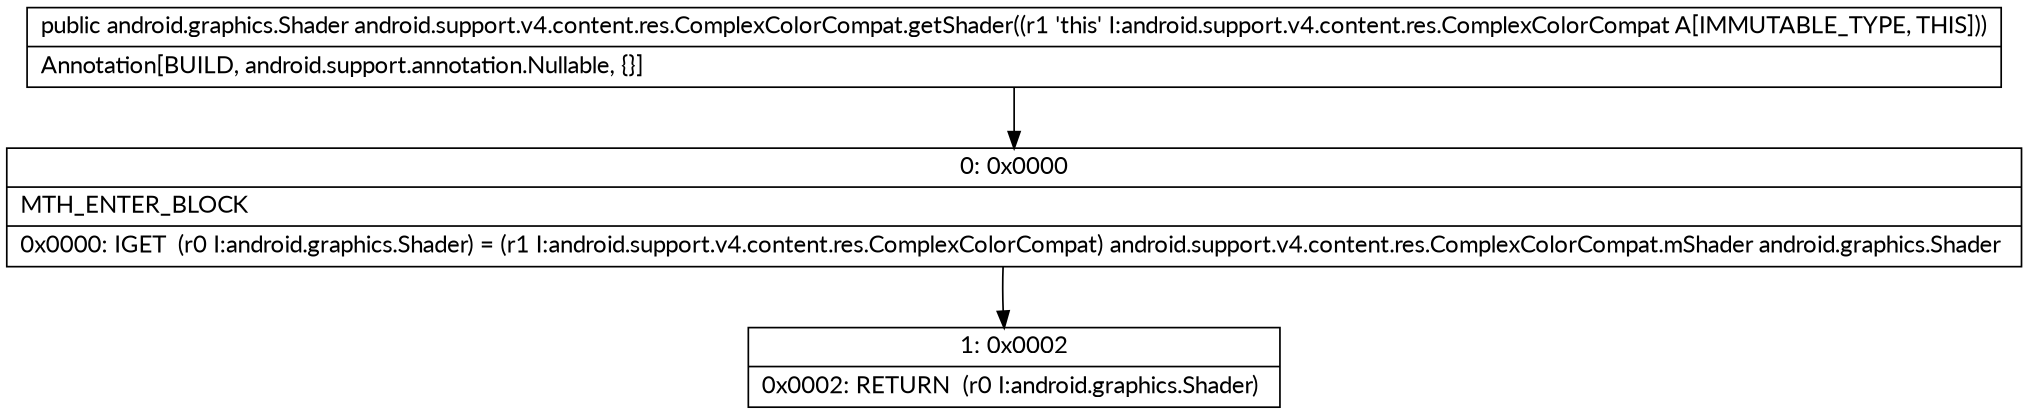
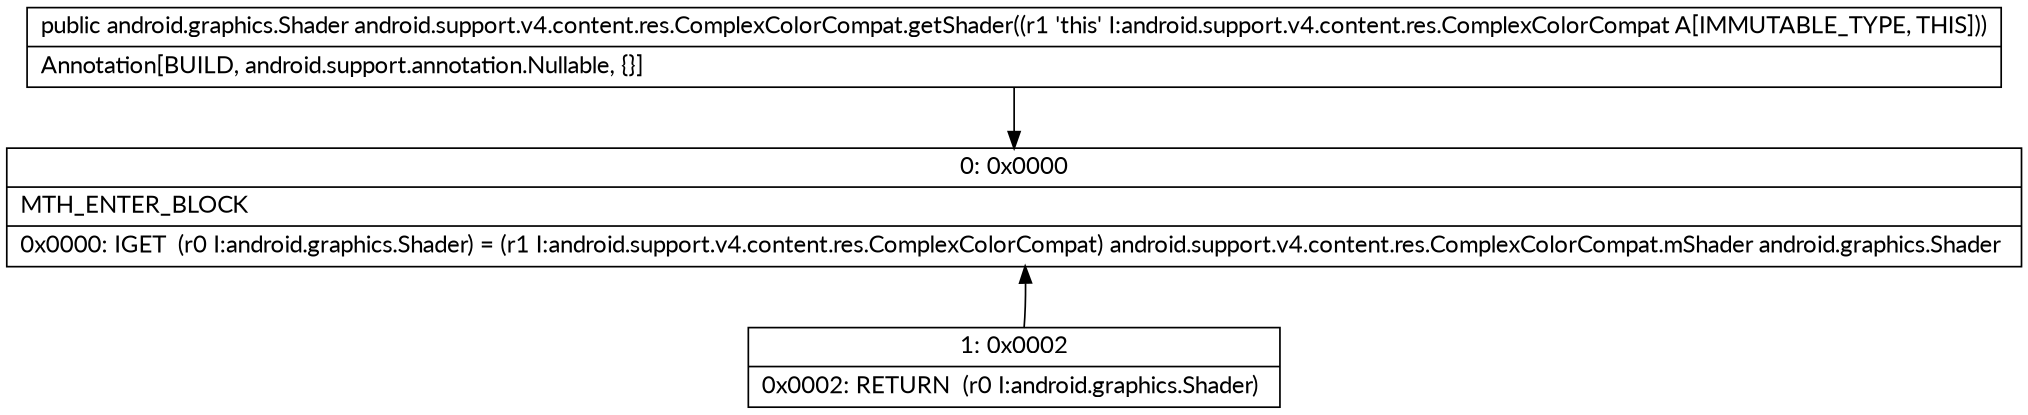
(1003, 289) -> (1025, 306)
